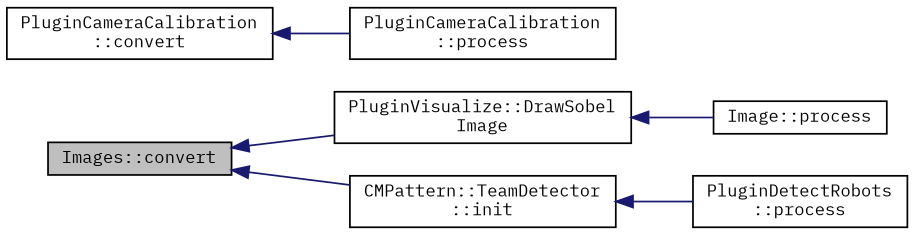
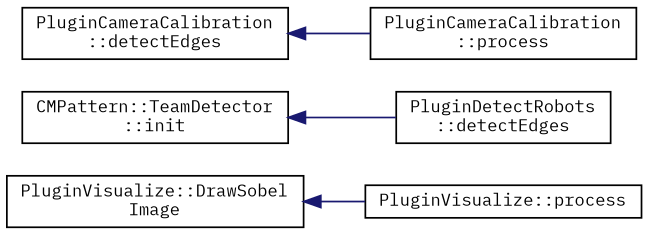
(140, 33) -> (155, 33)
(800, 117) -> (503, 202)
(140, 159) -> none
(800, 202) -> (503, 117)
